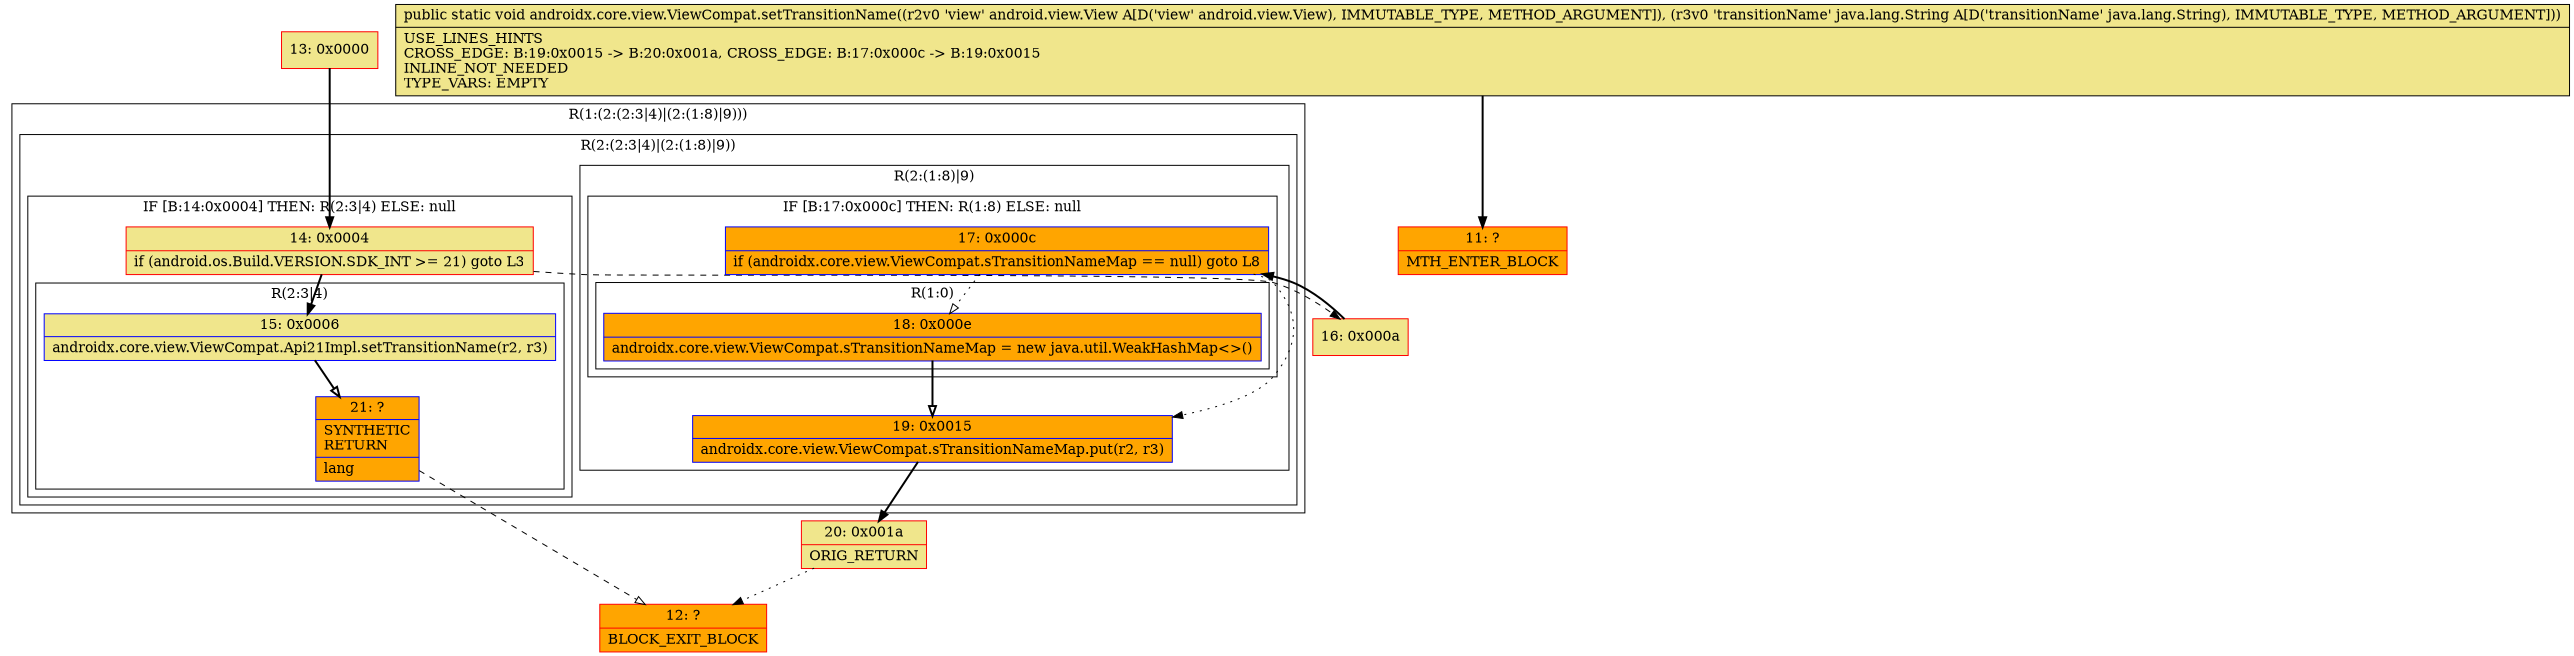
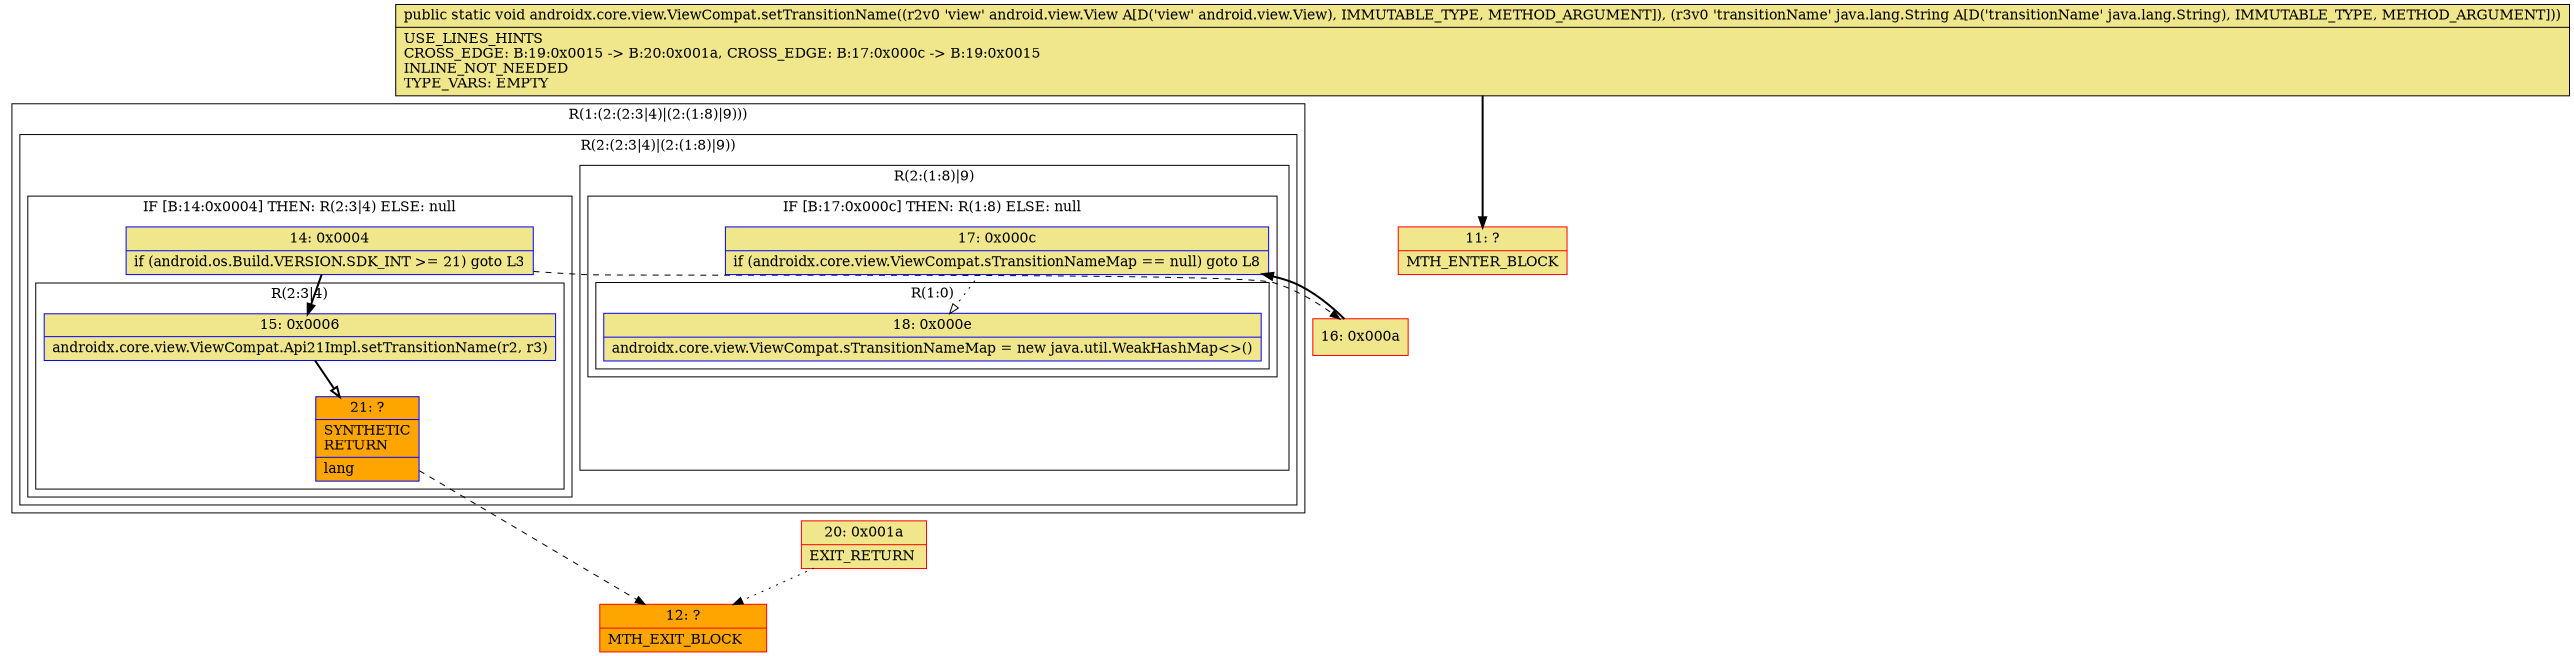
(330, 50) -> none
(330, 251) -> (330, 251)
(997, 251) -> (997, 251)
(1483, 251) -> (1483, 251)
(932, 337) -> (932, 337)
(932, 439) -> none
(528, 535) -> (528, 535)
(864, 556) -> (862, 556)
(683, 640) -> (675, 640)
